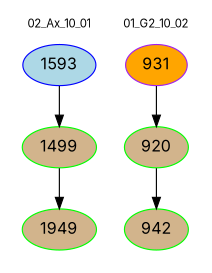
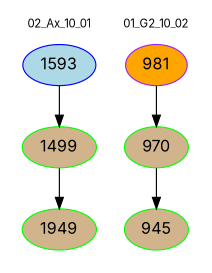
(156, 65) -> (156, 65)
(156, 147) -> (156, 147)
(156, 229) -> (156, 229)
